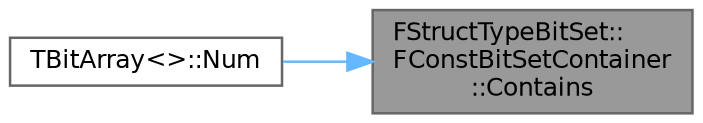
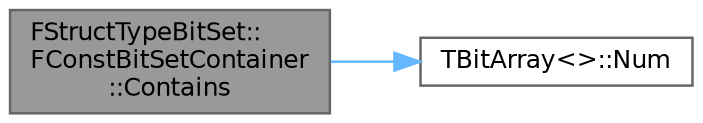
(315, 62) -> (363, 62)
